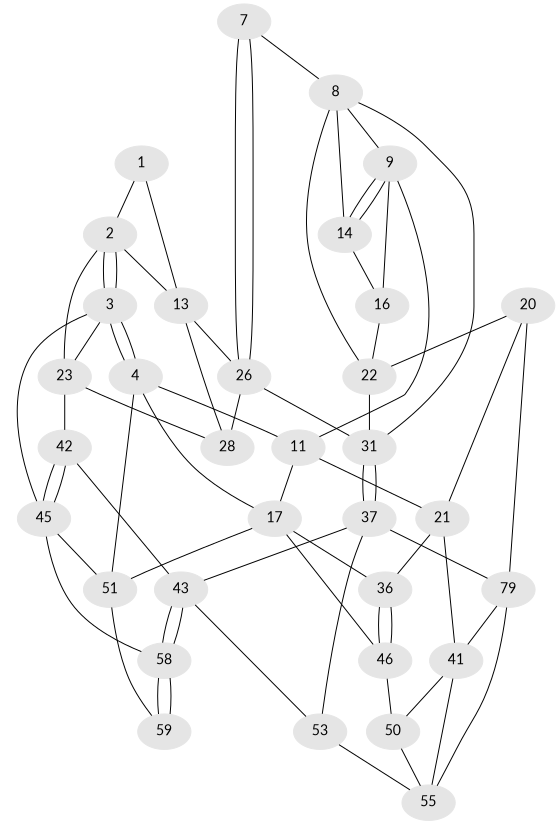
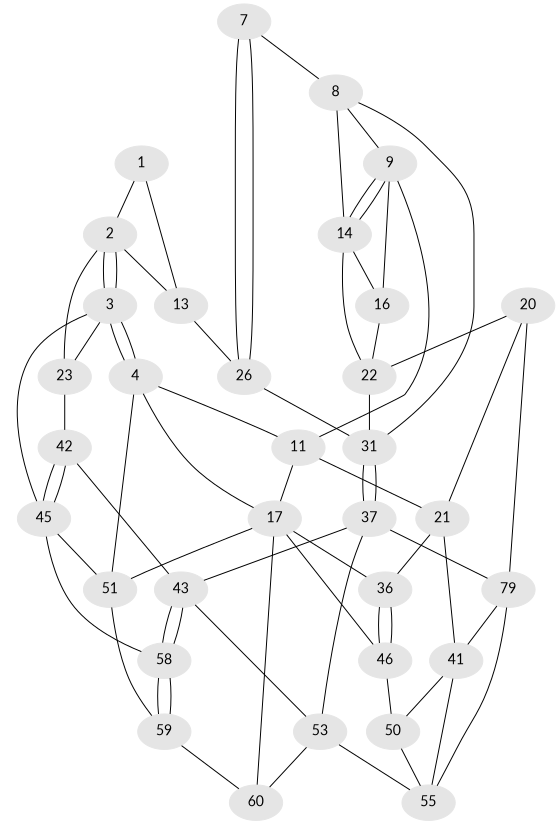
(308, 239) -> (344, 308)
(227, 448) -> none
none -> (256, 803)
